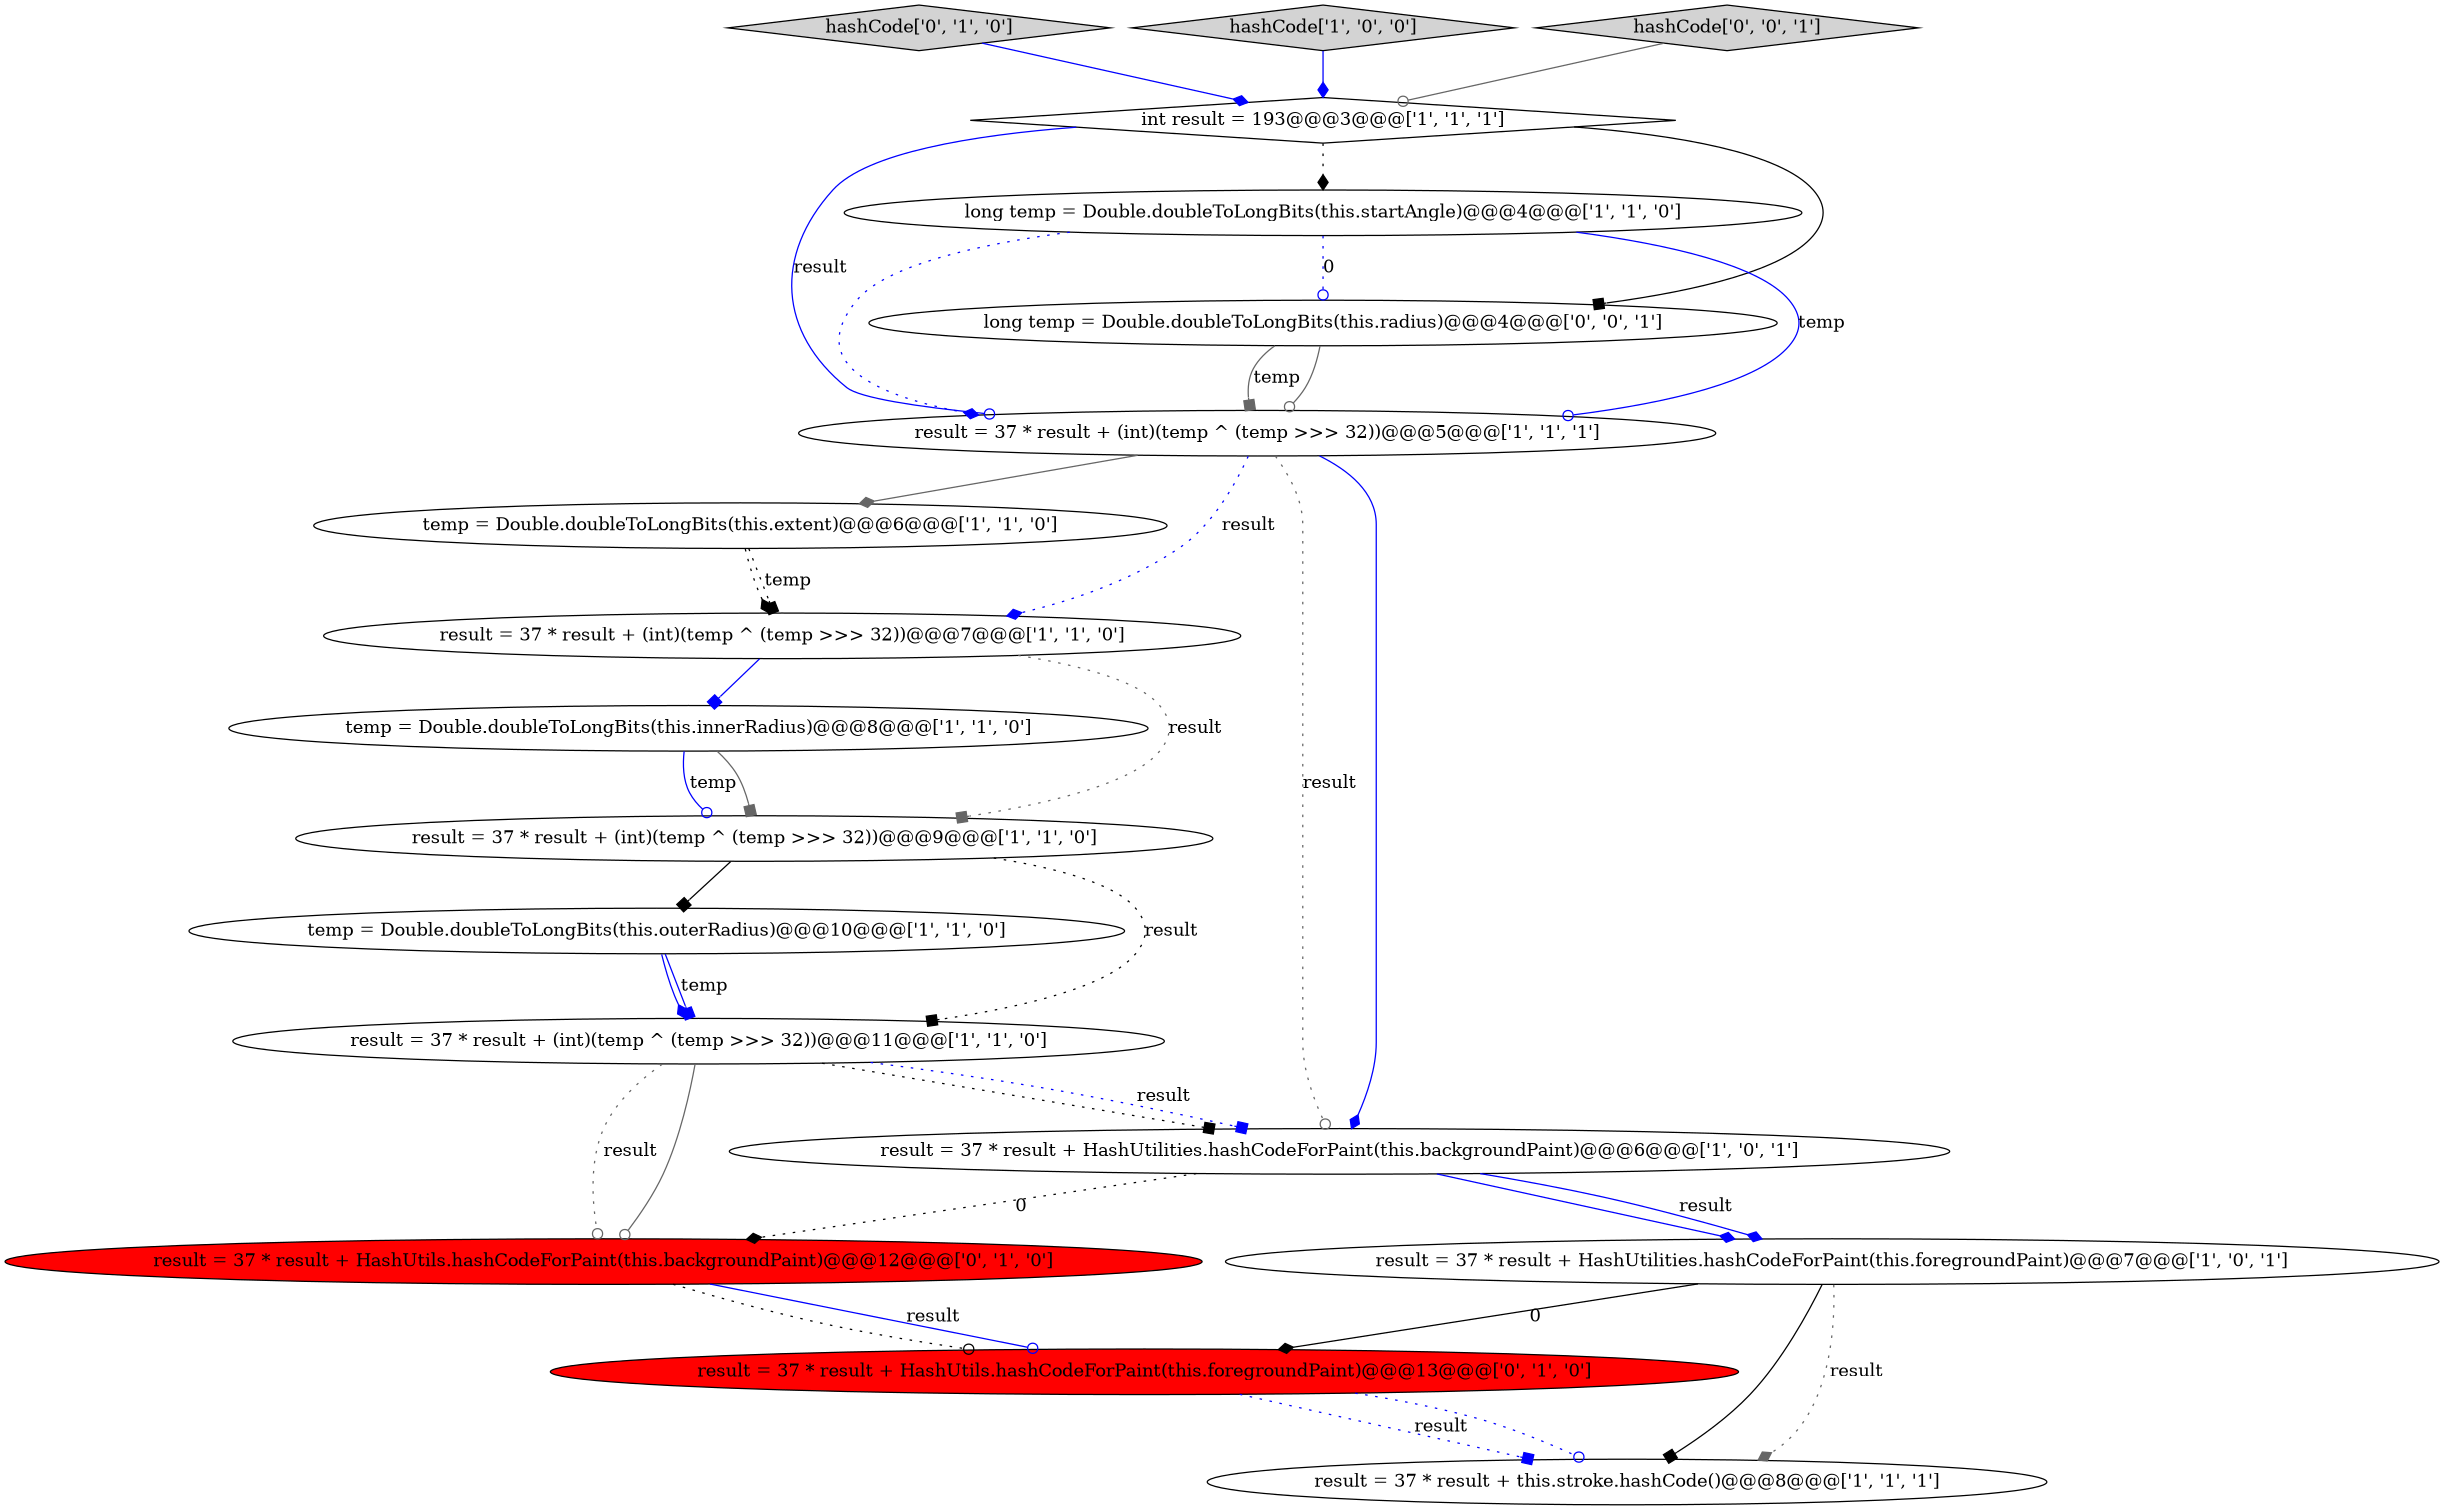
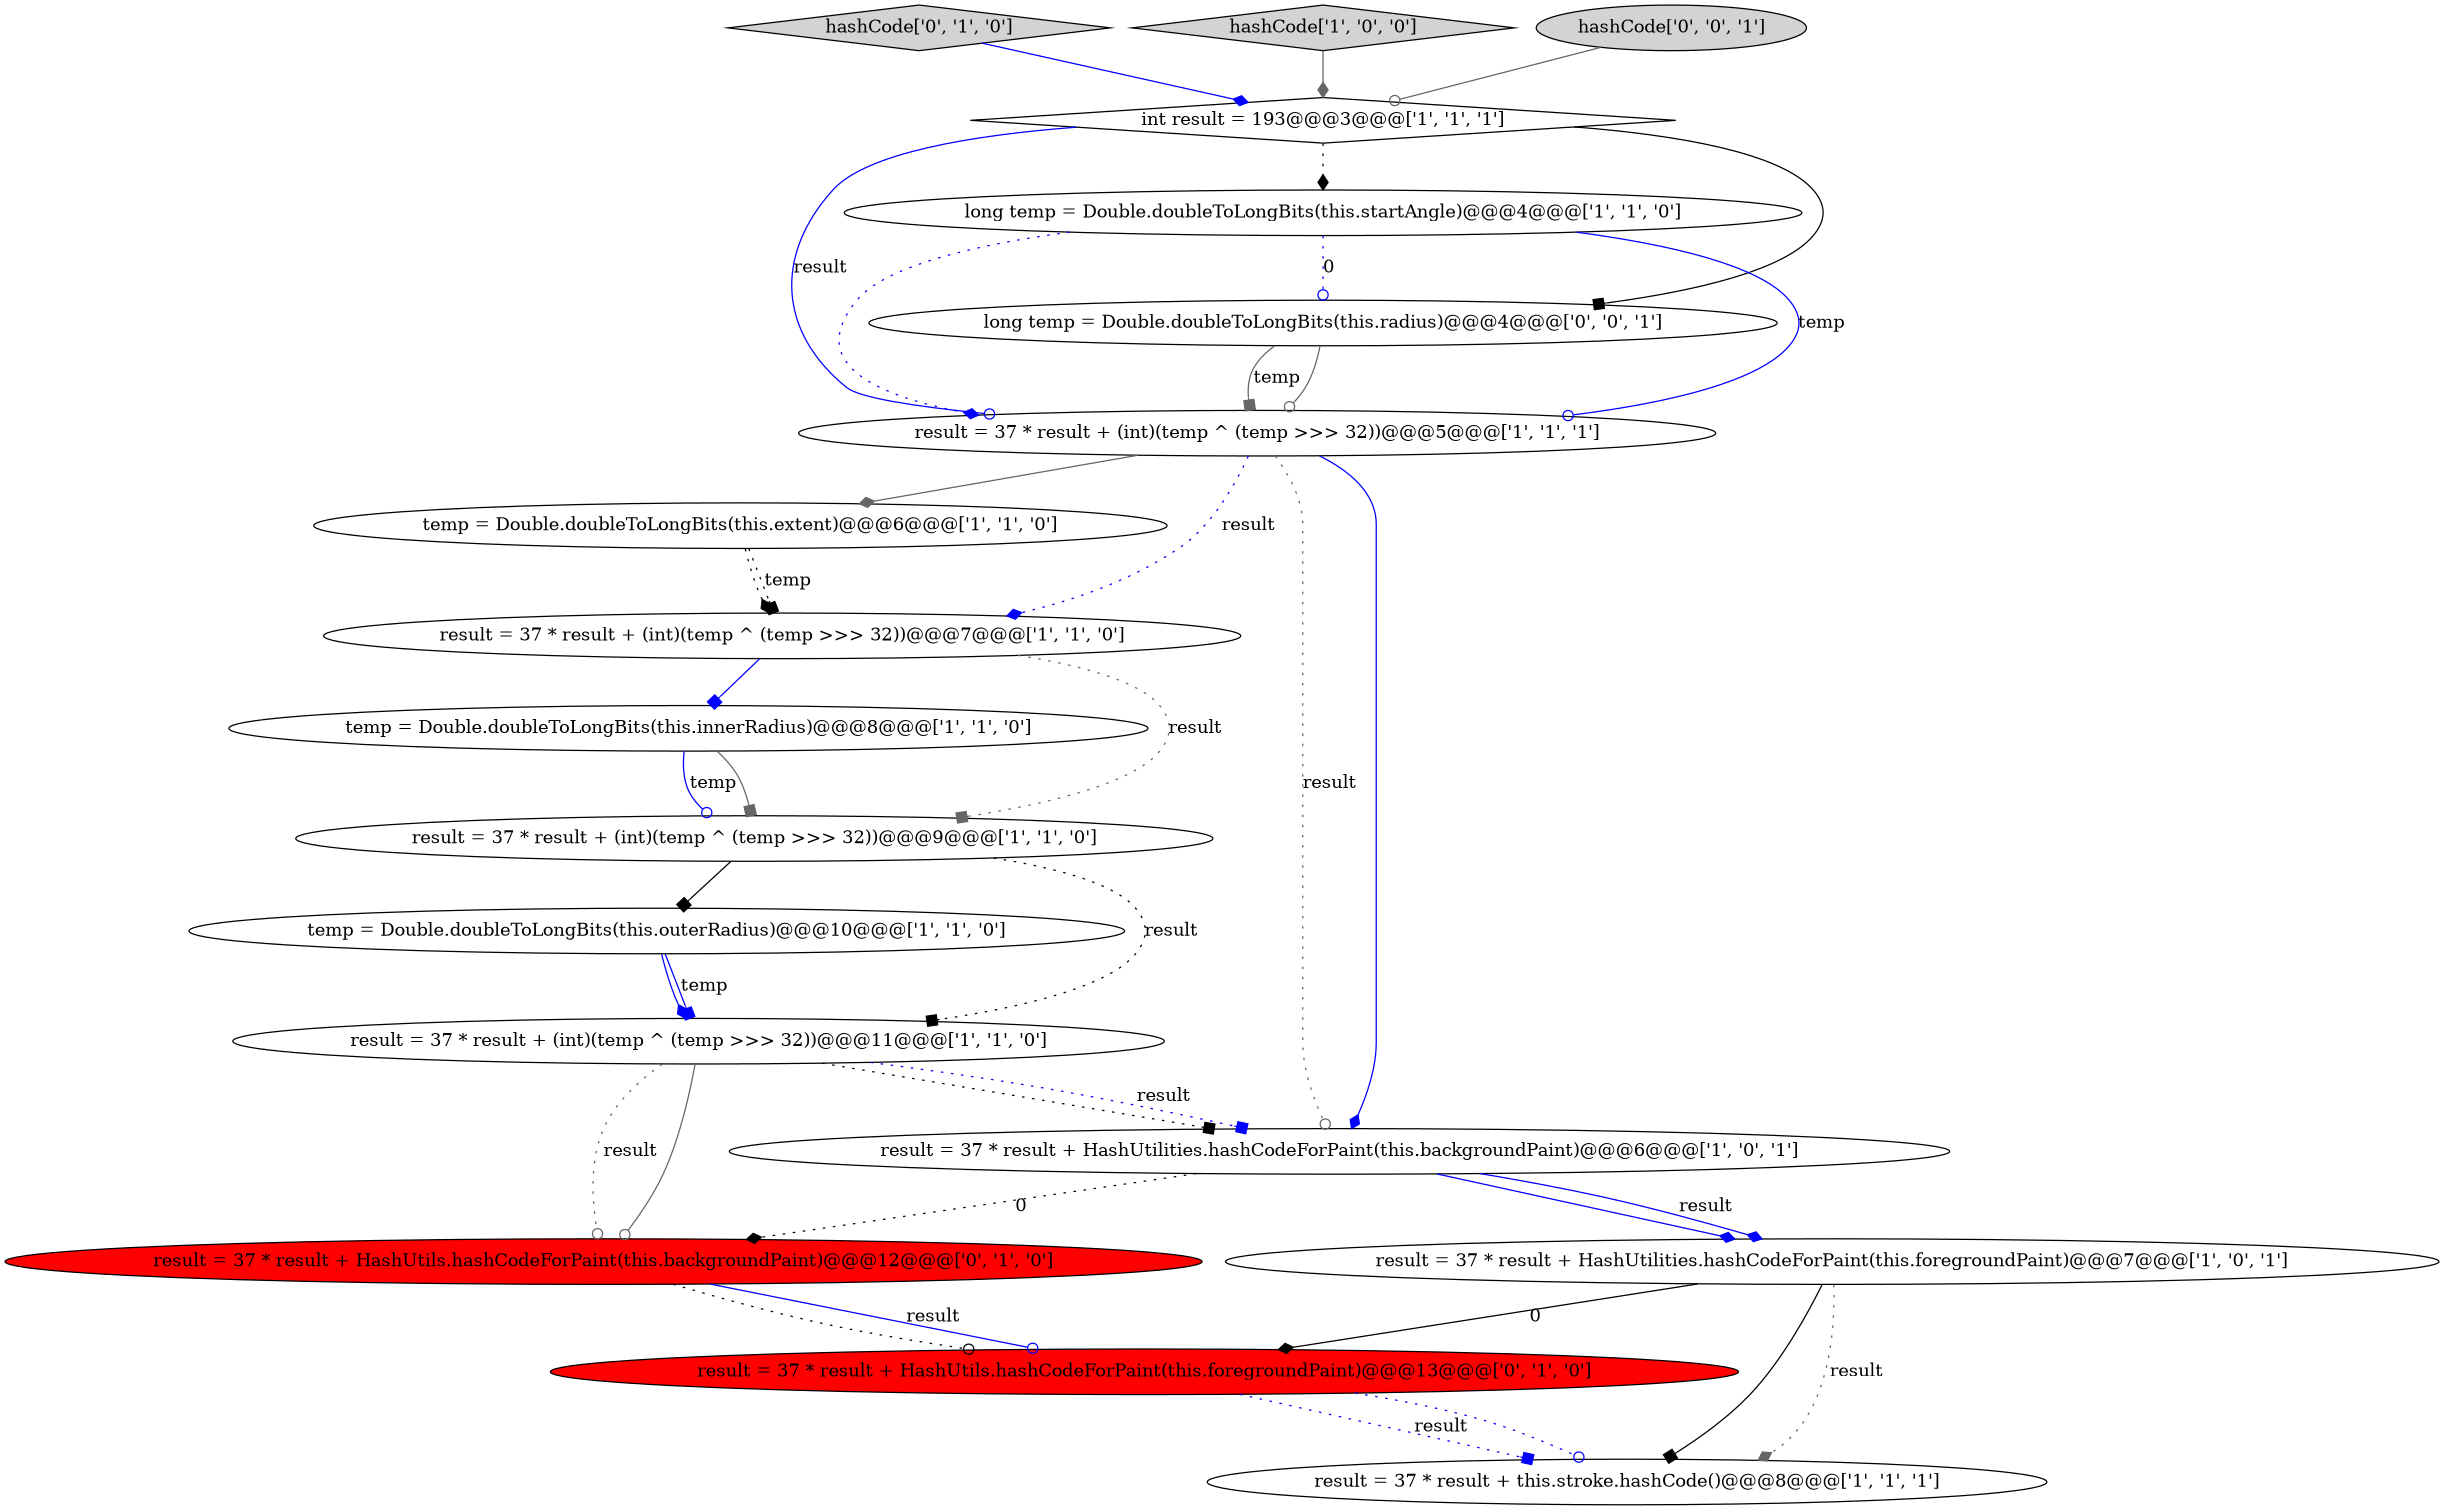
(1727, 28) -> (1671, 28)
(1323, 67) -> (1323, 67)
